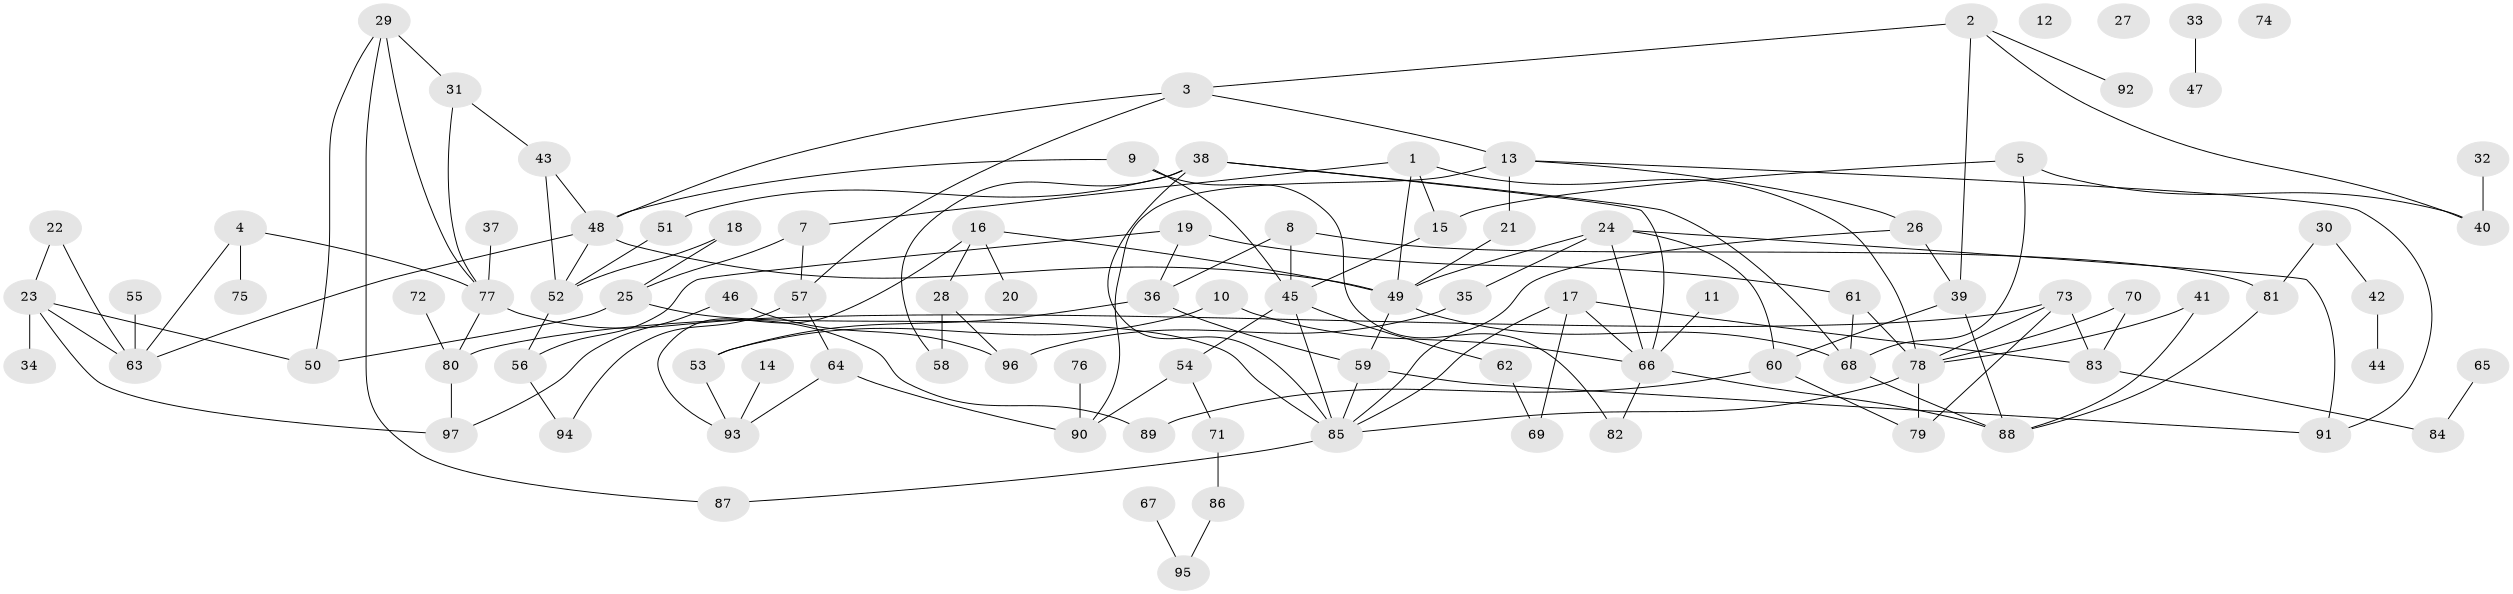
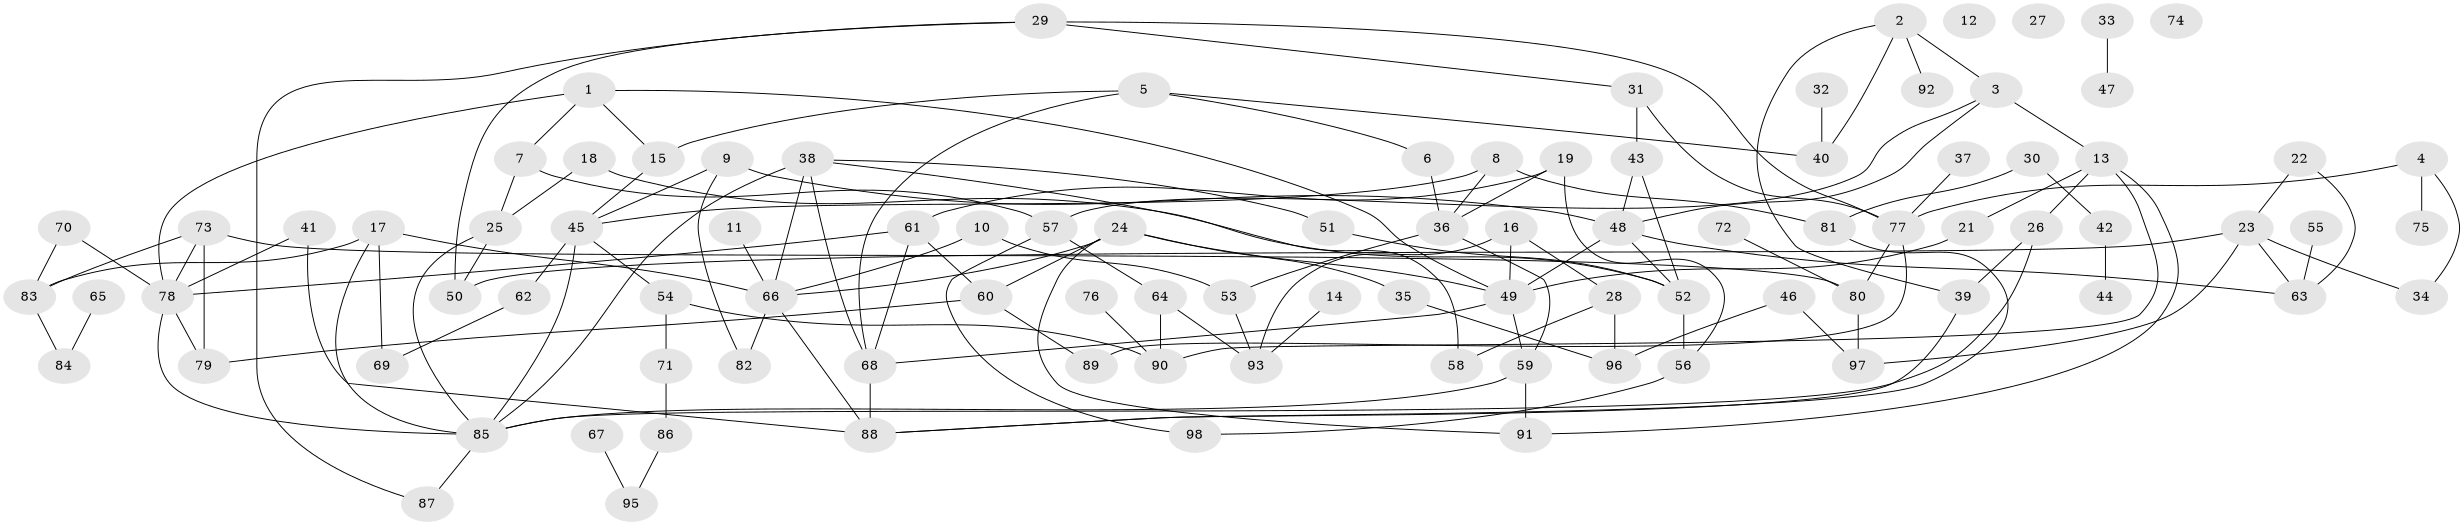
none -> (1428, 159)
(188, 297) -> (2460, 228)
(1011, 297) -> none
(1866, 330) -> (950, 263)
(565, 435) -> (1195, 435)
